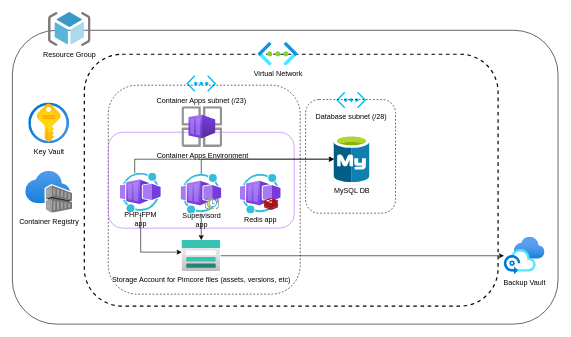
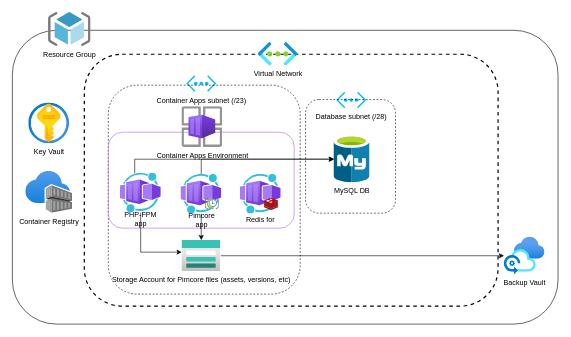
(202, 220) -> (202, 220)
(261, 220) -> (261, 220)
